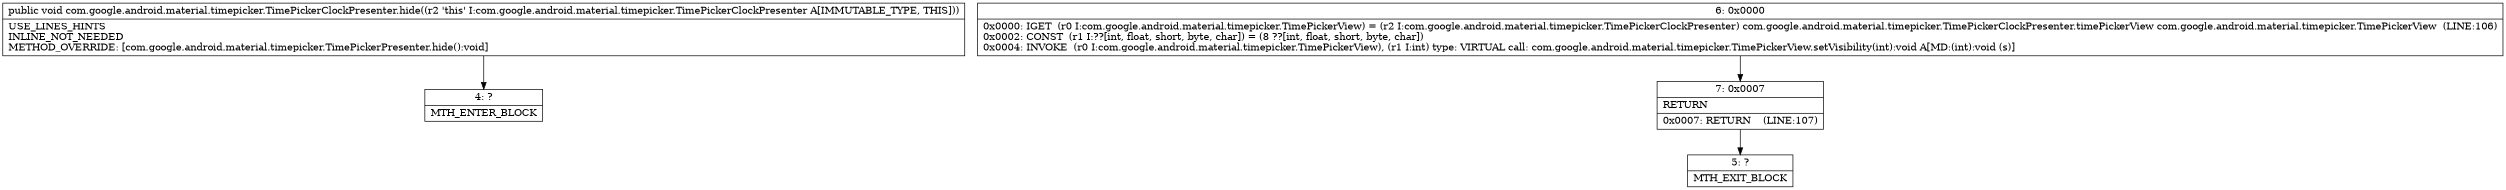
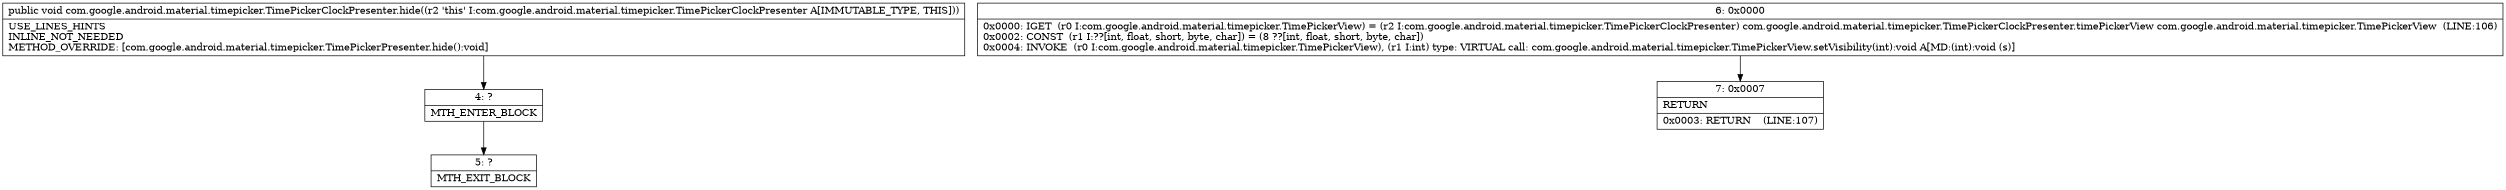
(1740, 121) -> (1740, 121)
(1740, 139) -> (484, 135)
